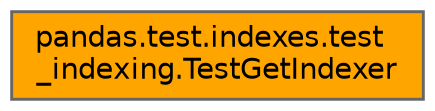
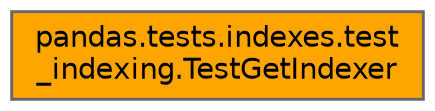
(217, 55) -> (217, 55)
